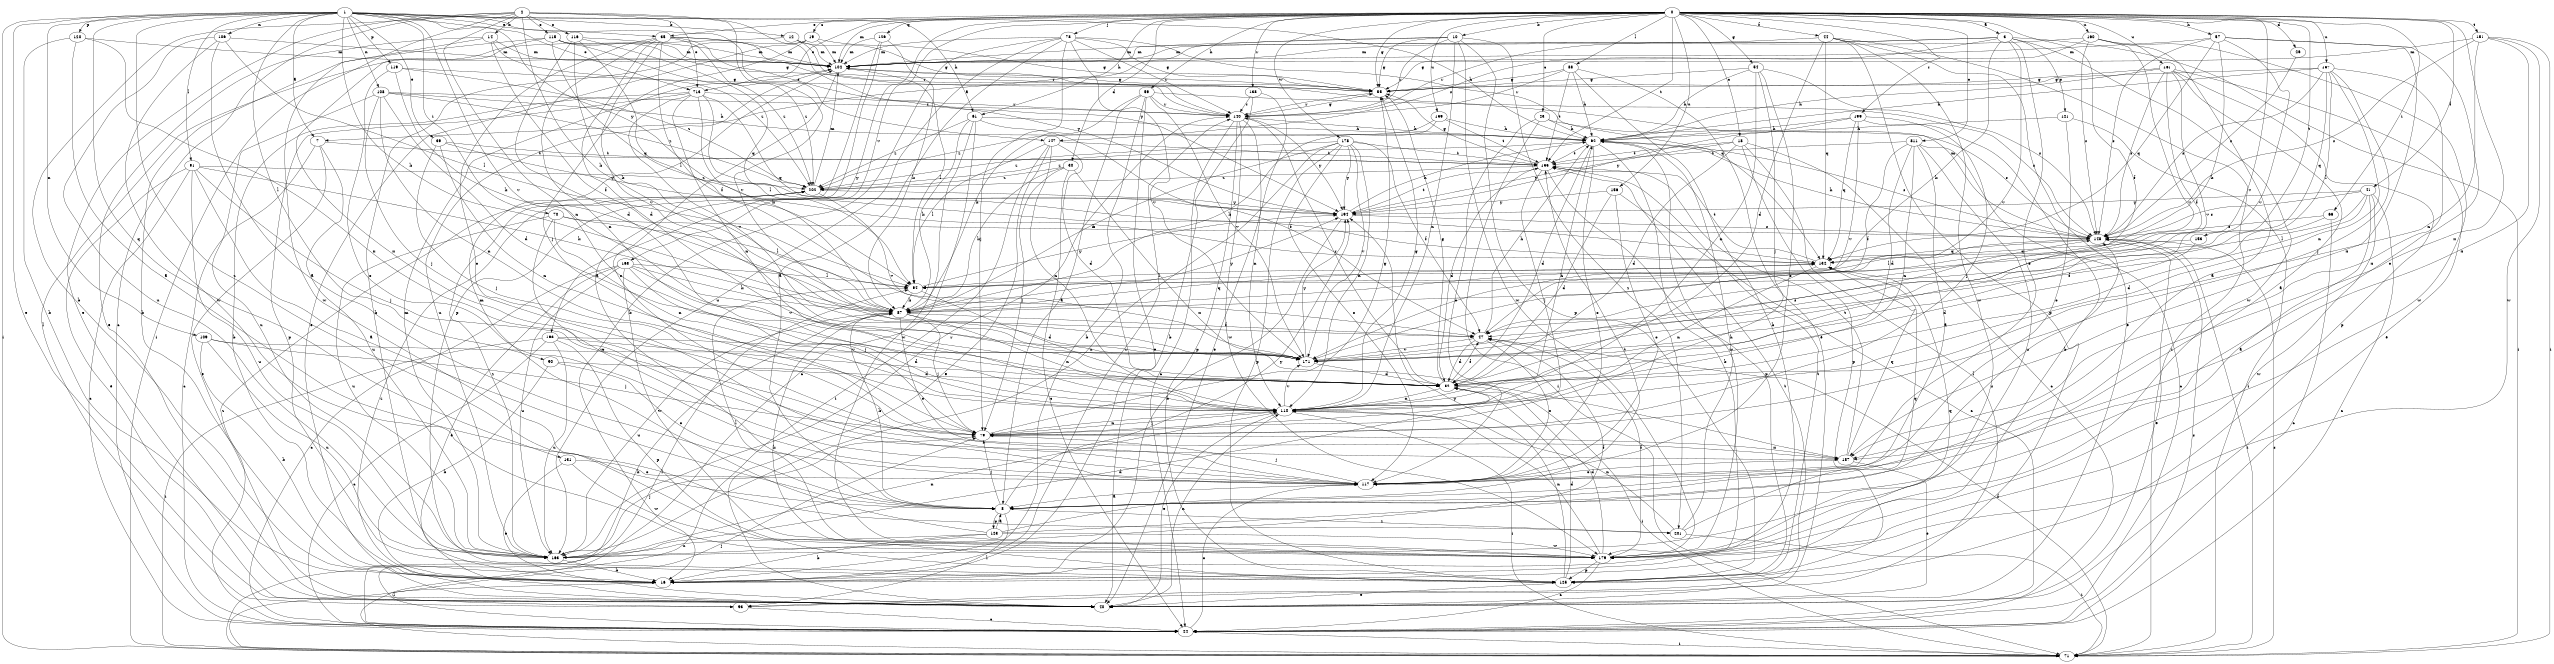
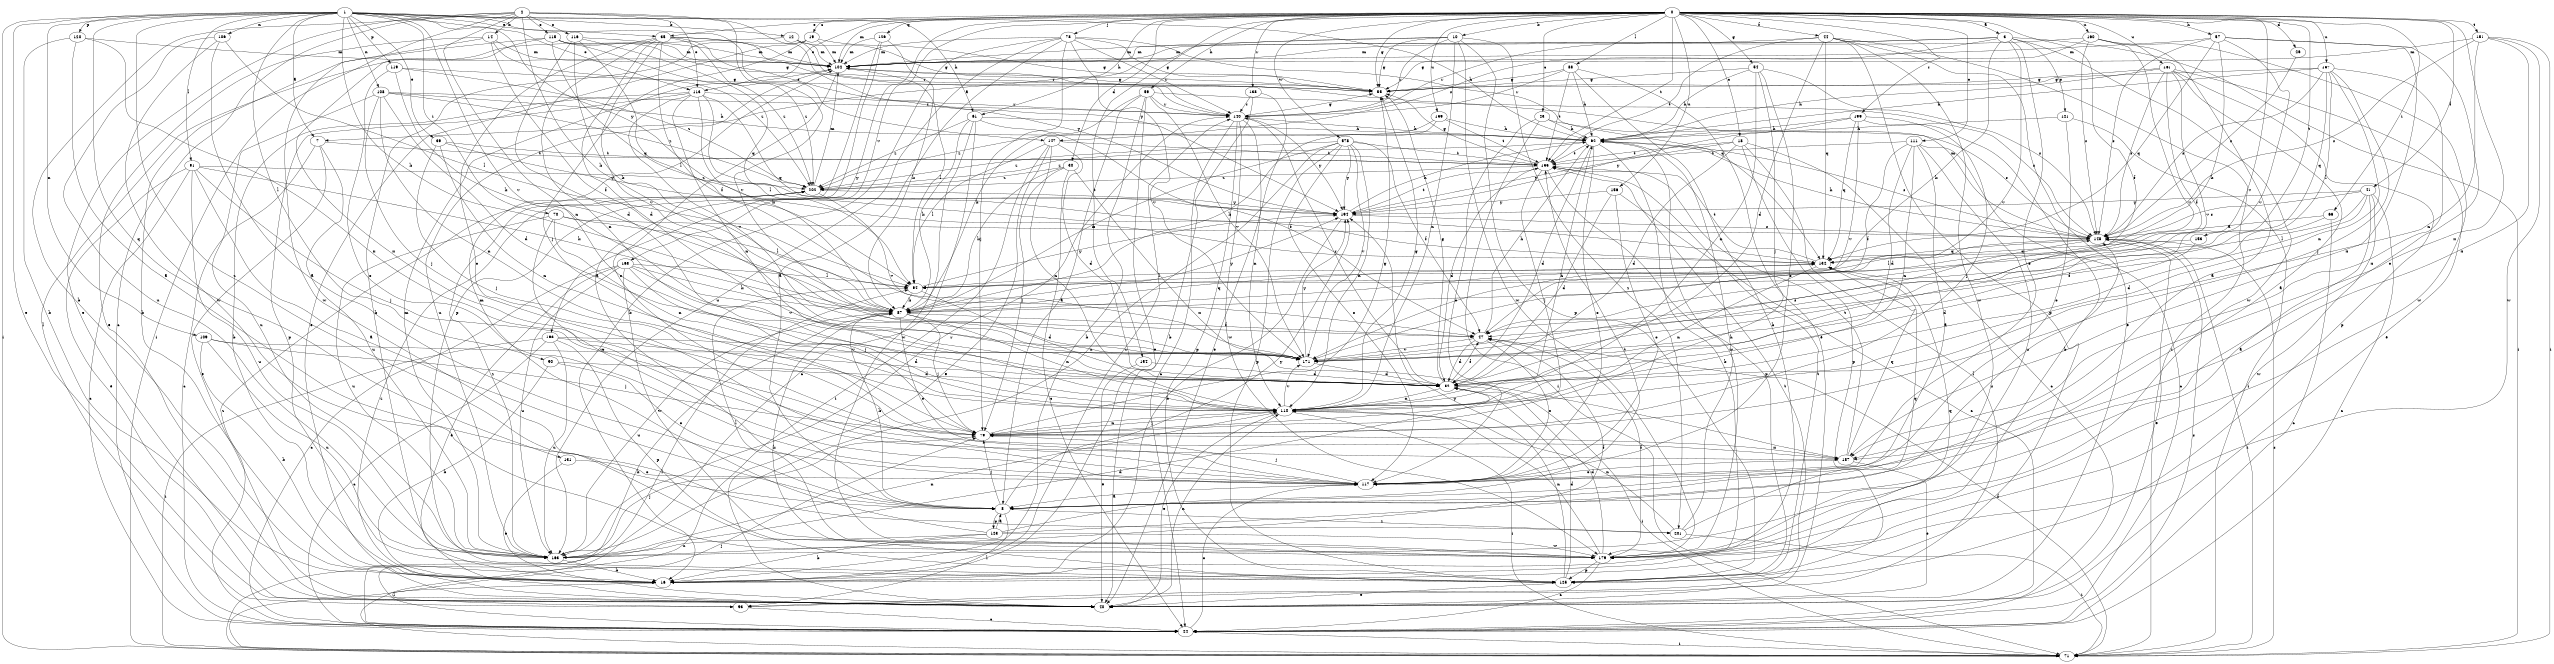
(514, 58) -> none
none -> (1684, 81)
(697, 92) -> (697, 92)
(1309, 102) -> none
(1345, 141) -> (1345, 141)
(1914, 141) -> (1914, 141)
(2229, 227) -> (2229, 227)
none -> (1144, 362)
(1073, 549) -> none
